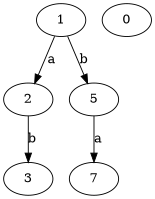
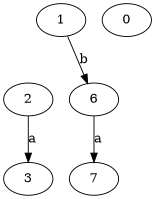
(46, 56) -> none
(94, 99) -> (94, 99)
(32, 139) -> (32, 139)
